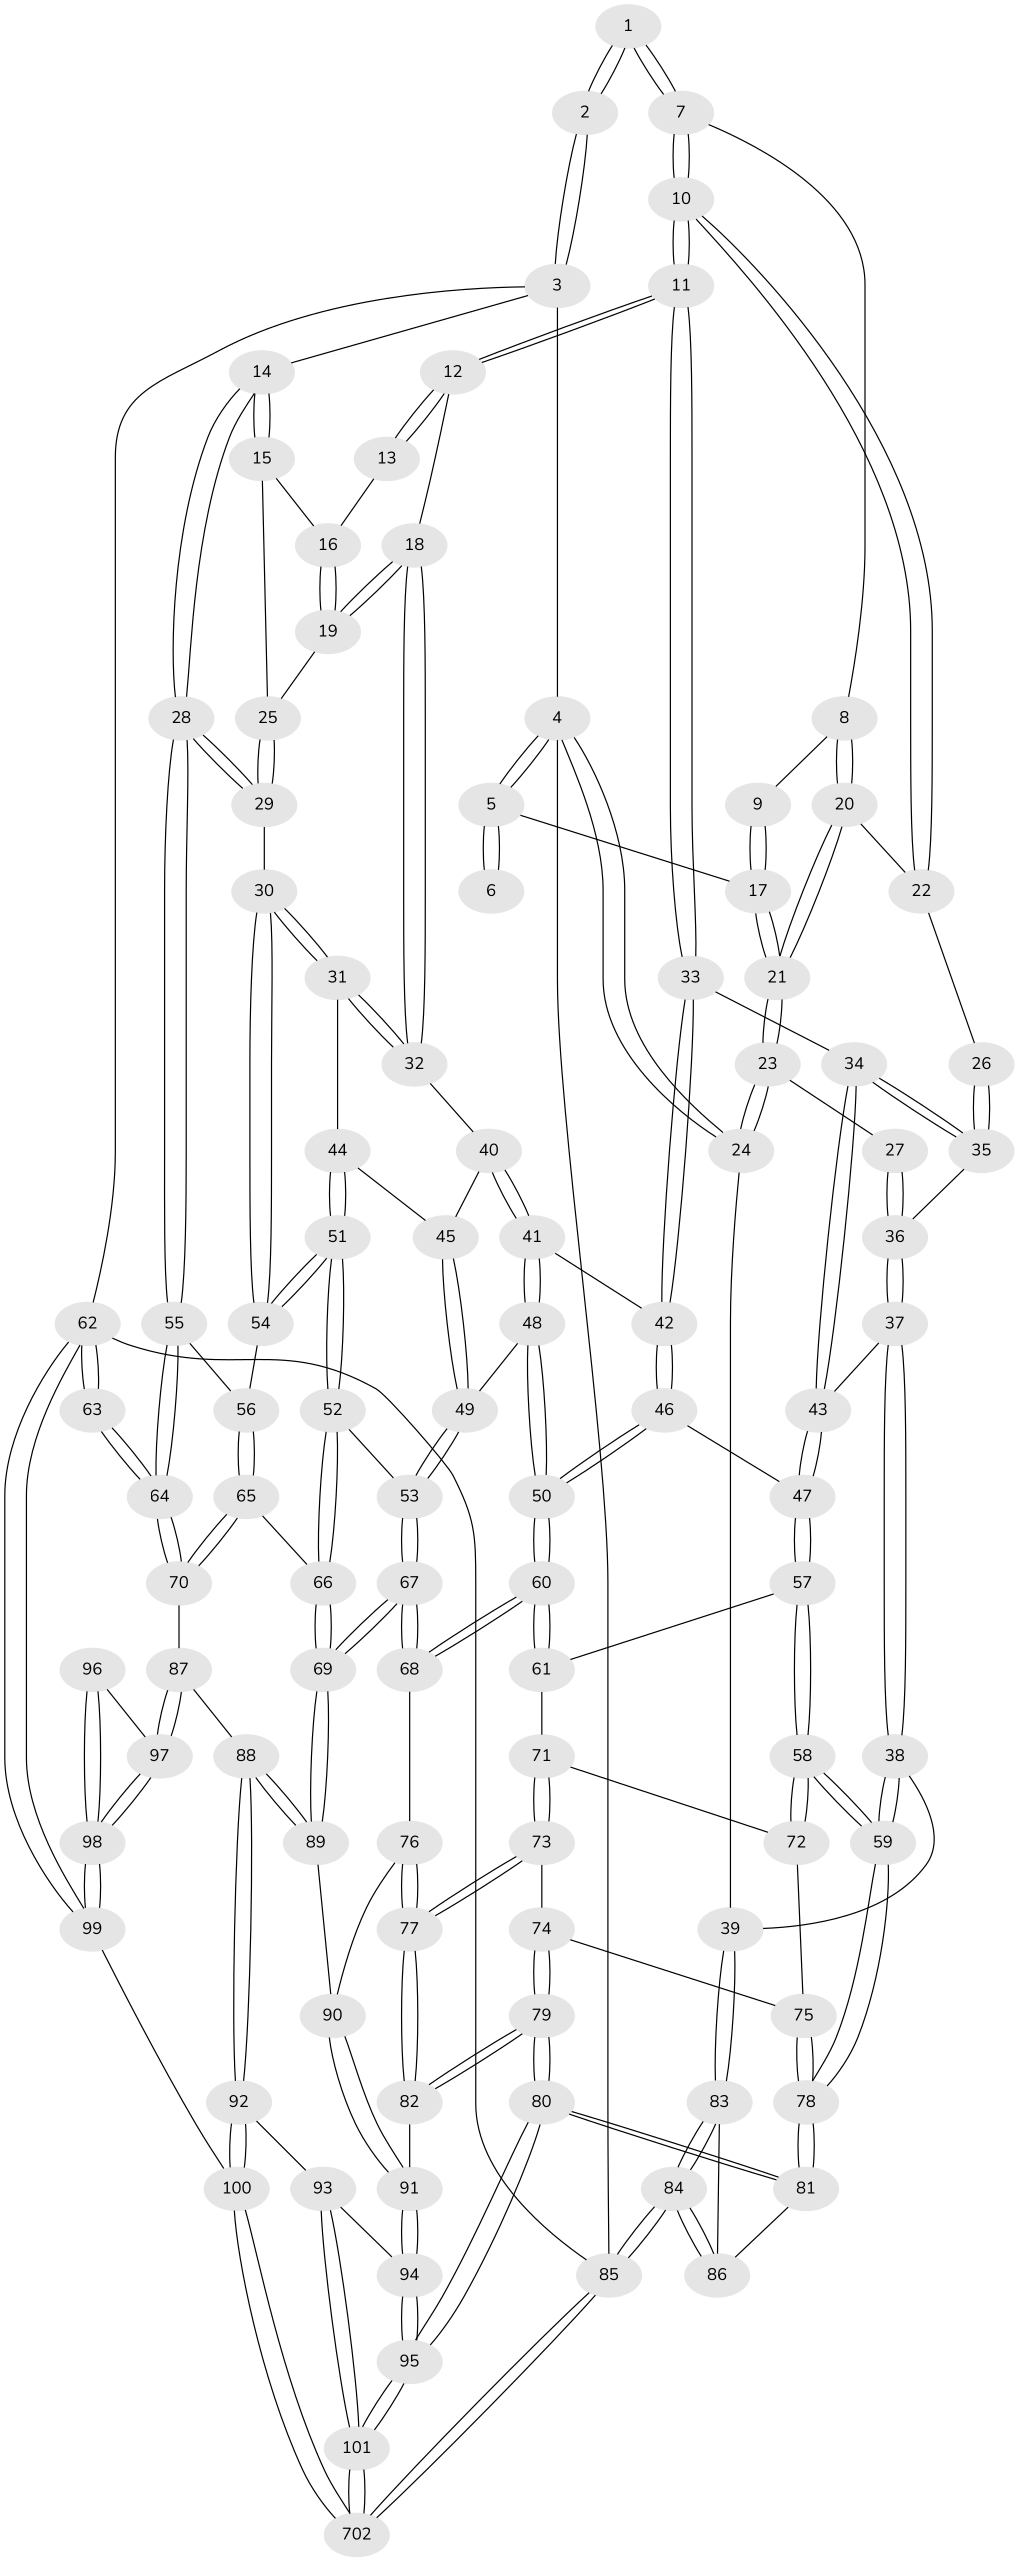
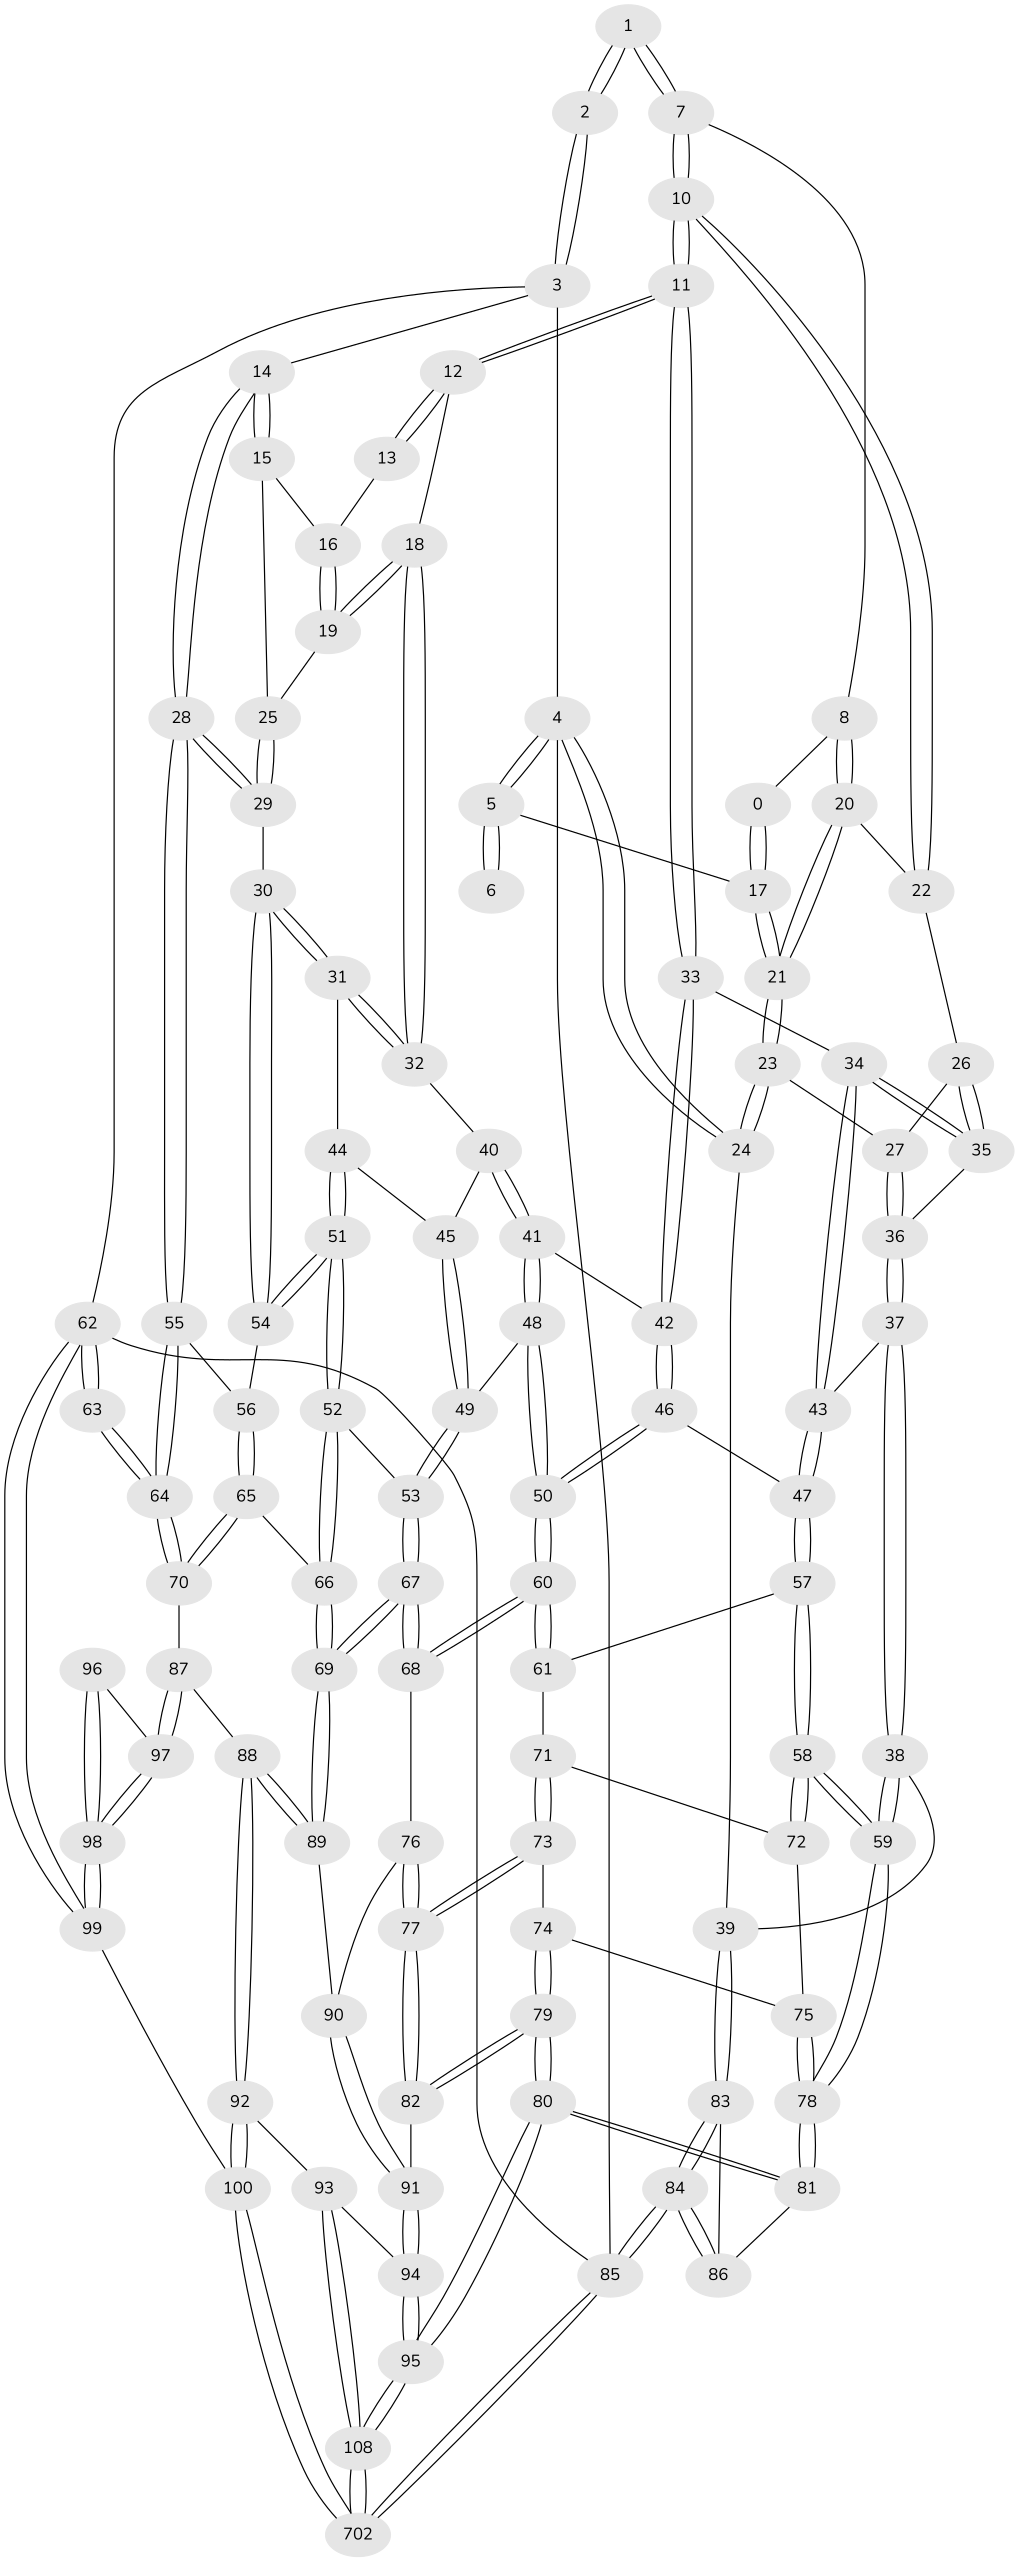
(758, 805) -> (758, 805)
none -> (933, 1102)
(357, 2448) -> (358, 2448)
